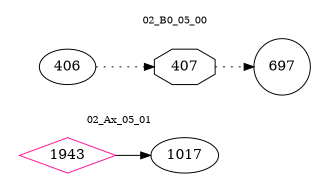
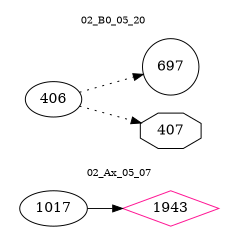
(175, 21) -> (113, 21)
(230, 67) -> (107, 85)
(119, 120) -> (119, 174)
(128, 155) -> (100, 208)
